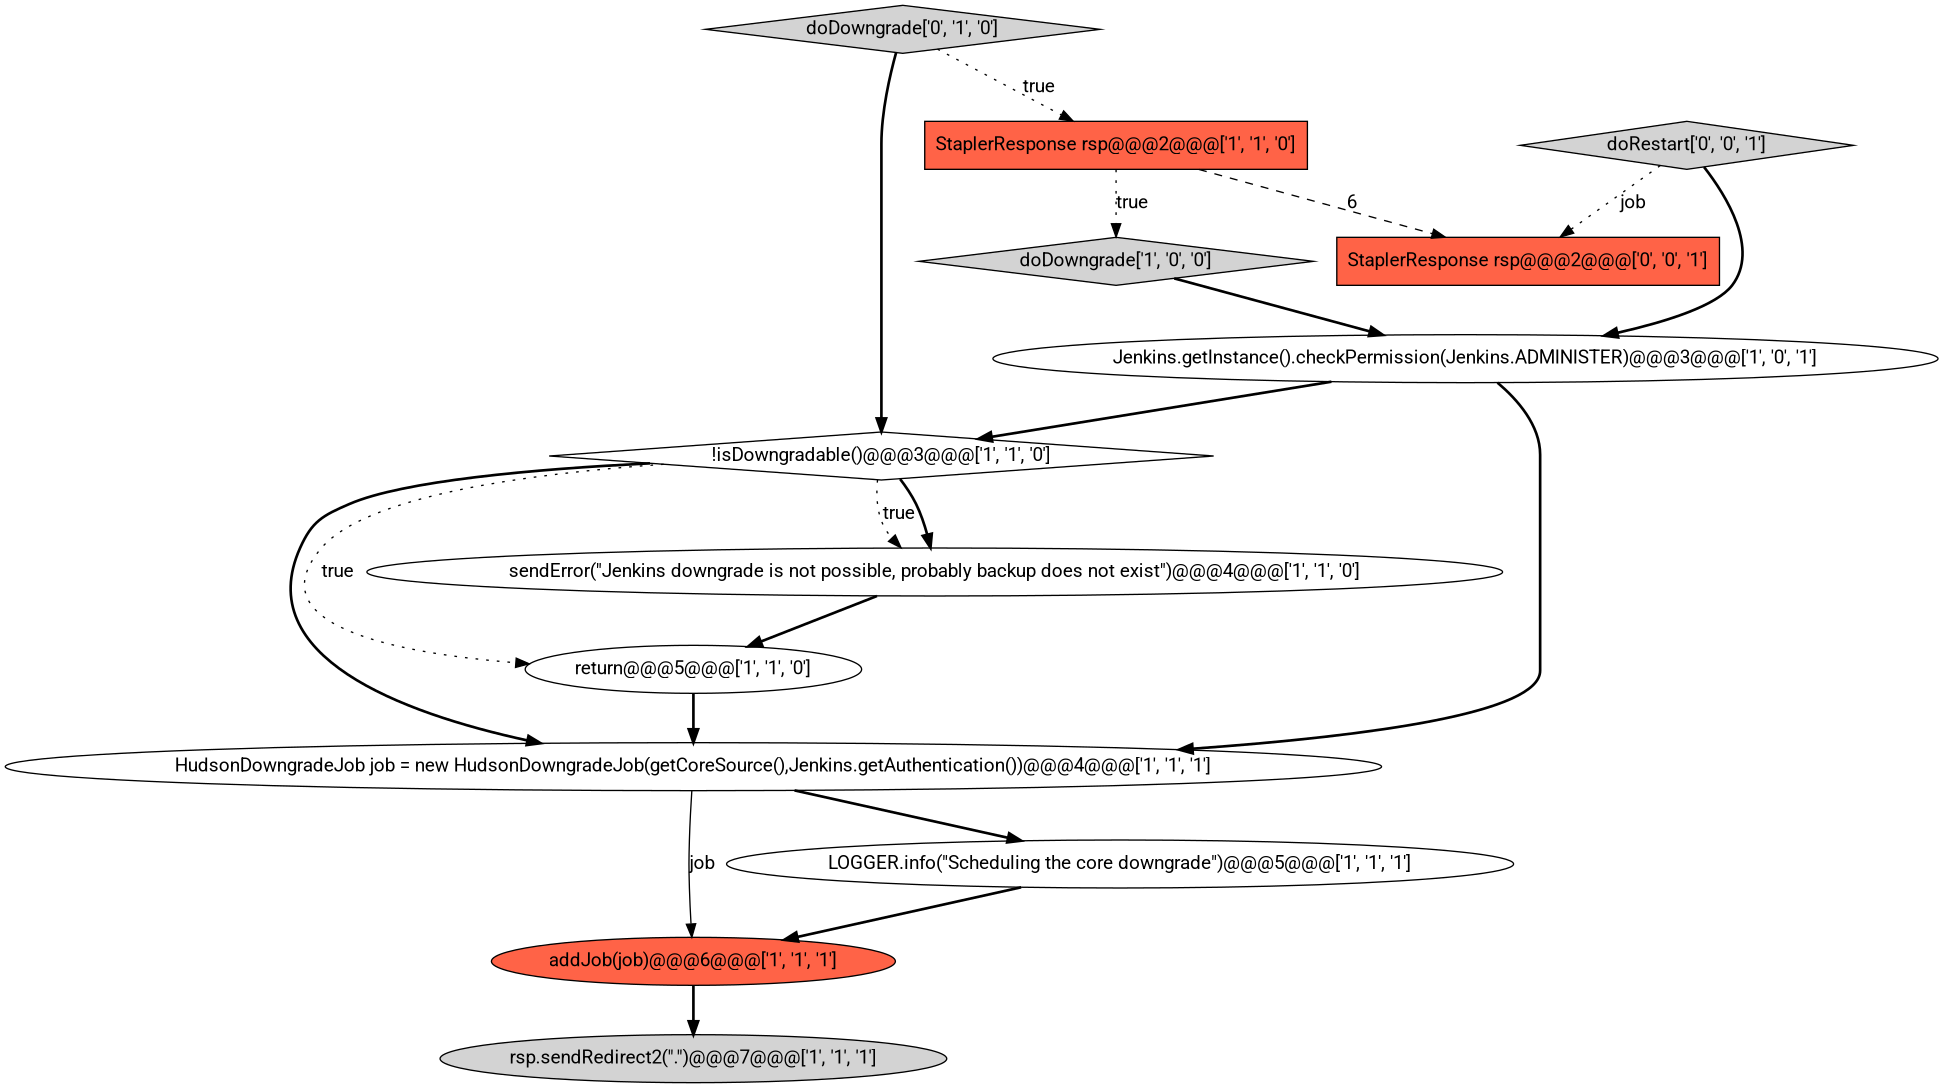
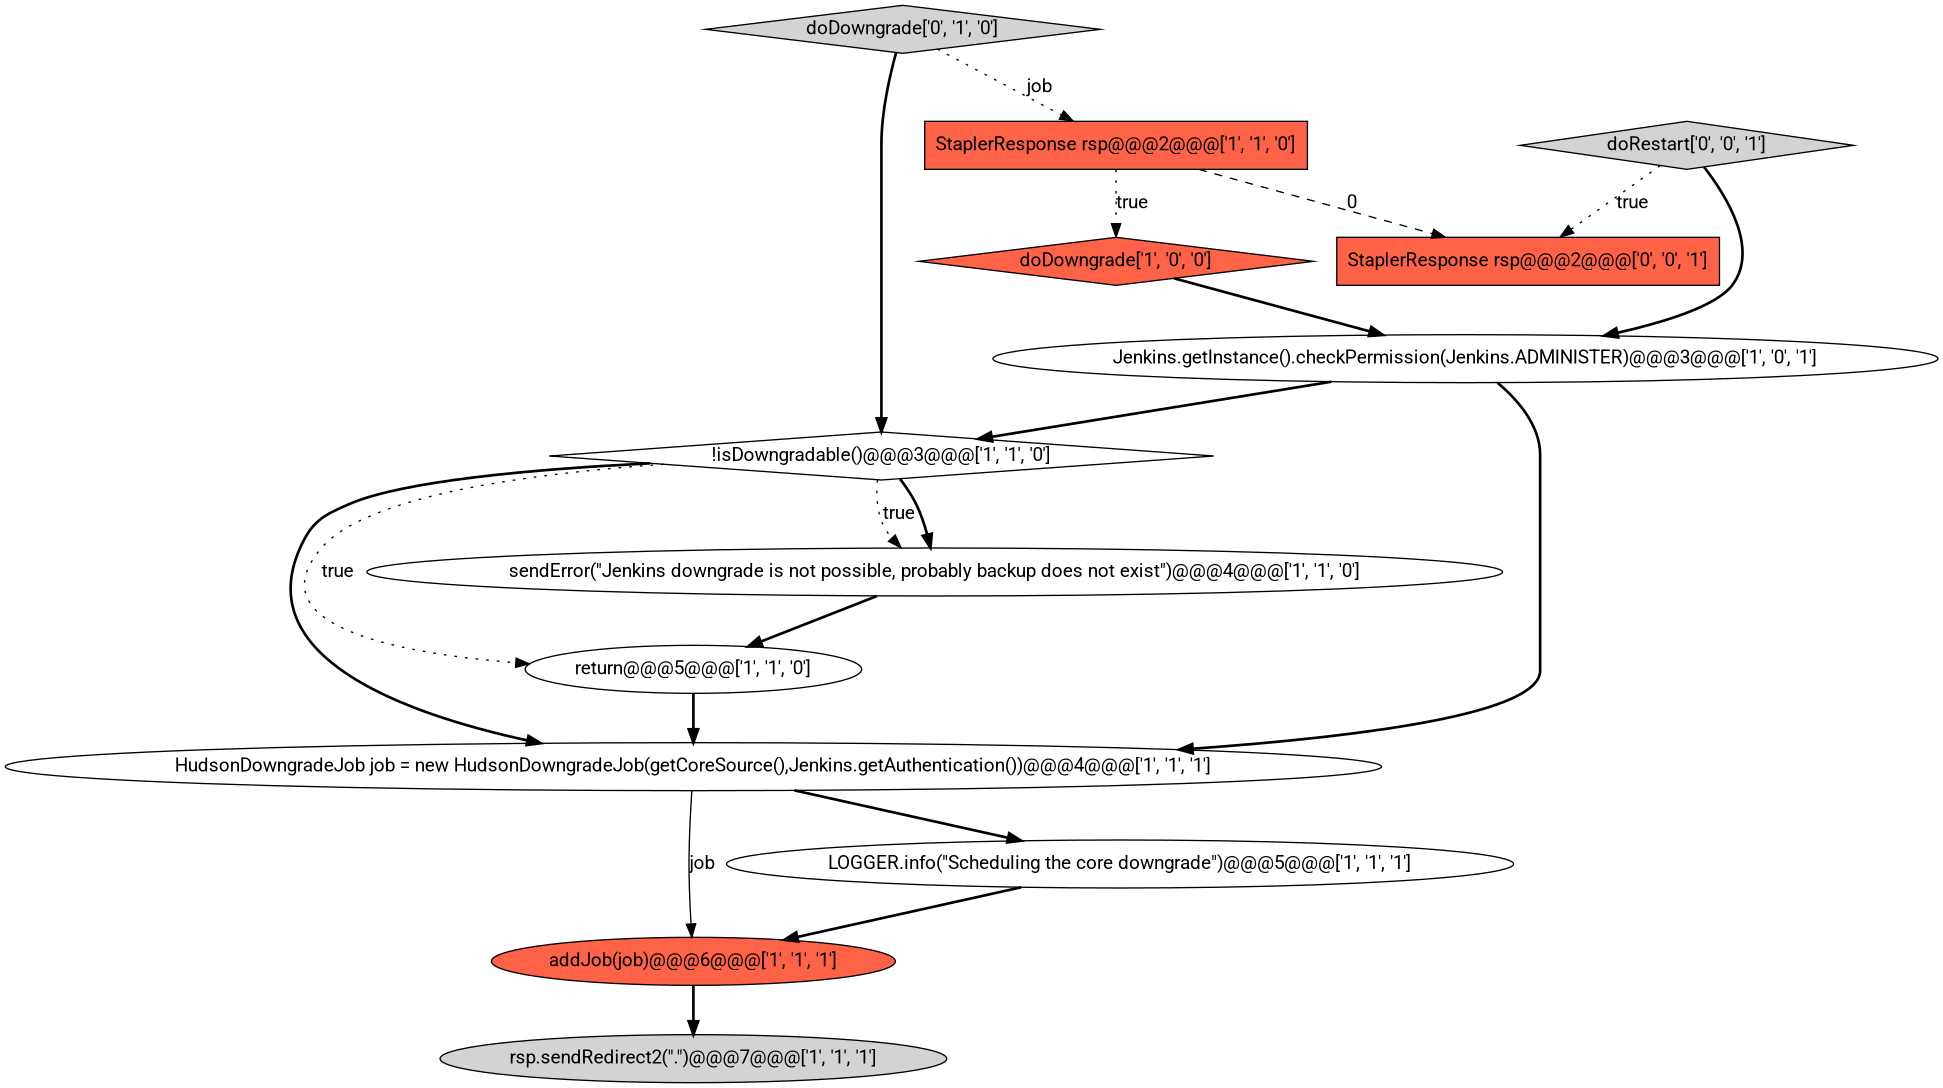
(1039, 87) -> (1039, 87)
(1352, 203) -> (1352, 203)
(1633, 203) -> (1633, 203)
(1116, 261) -> (1116, 261)
